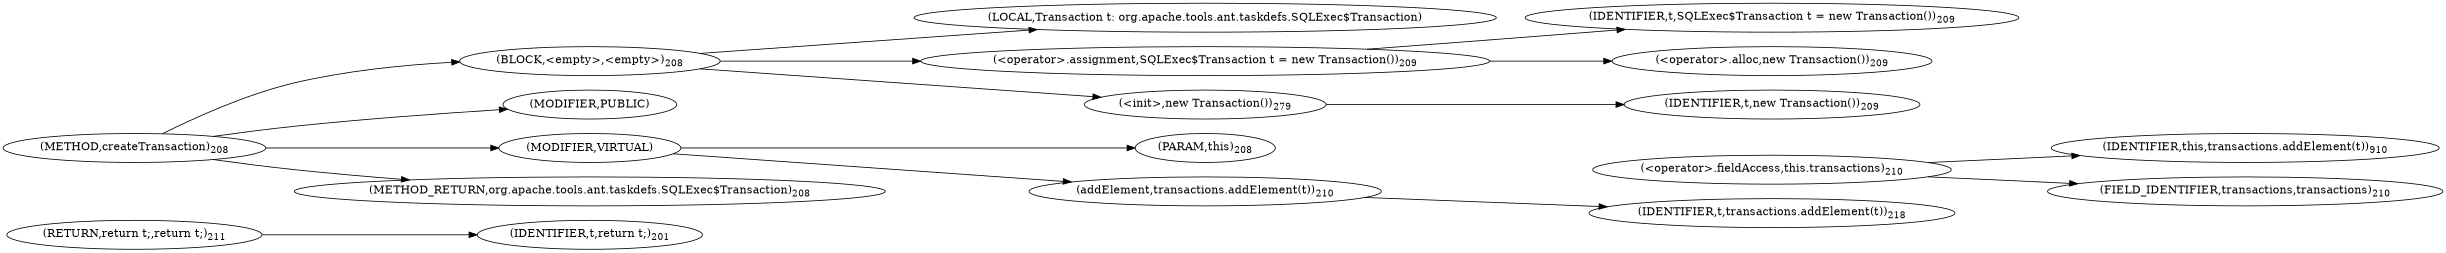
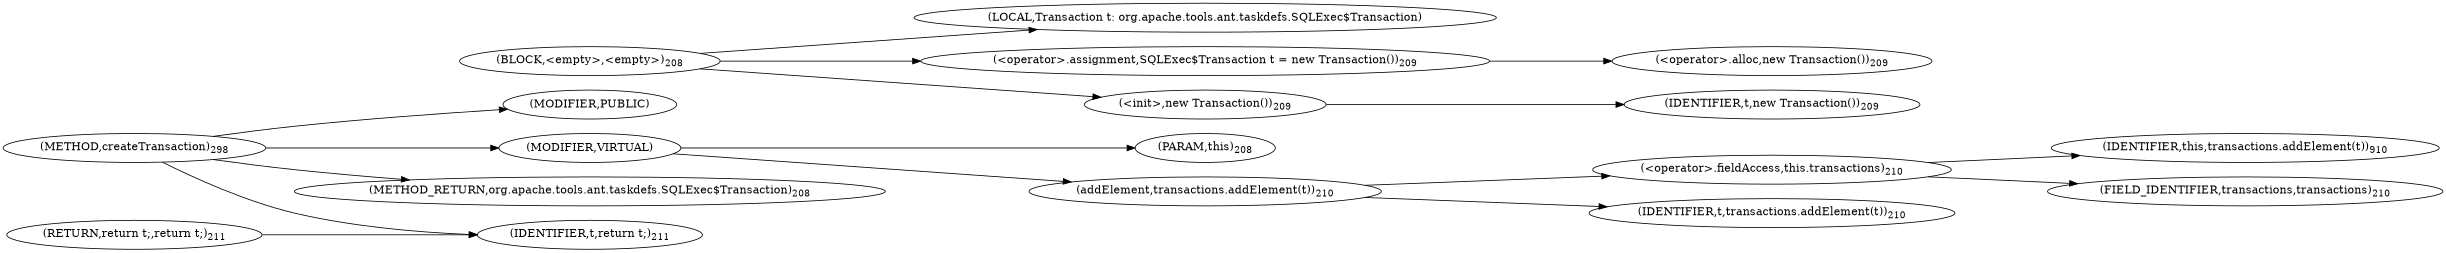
(1772, 18) -> none
(303, 81) -> (311, 217)
(1282, 103) -> (1282, 103)
(220, 147) -> (220, 147)
none -> (1483, 181)
(1897, 212) -> (1897, 212)
(661, 234) -> (661, 234)
